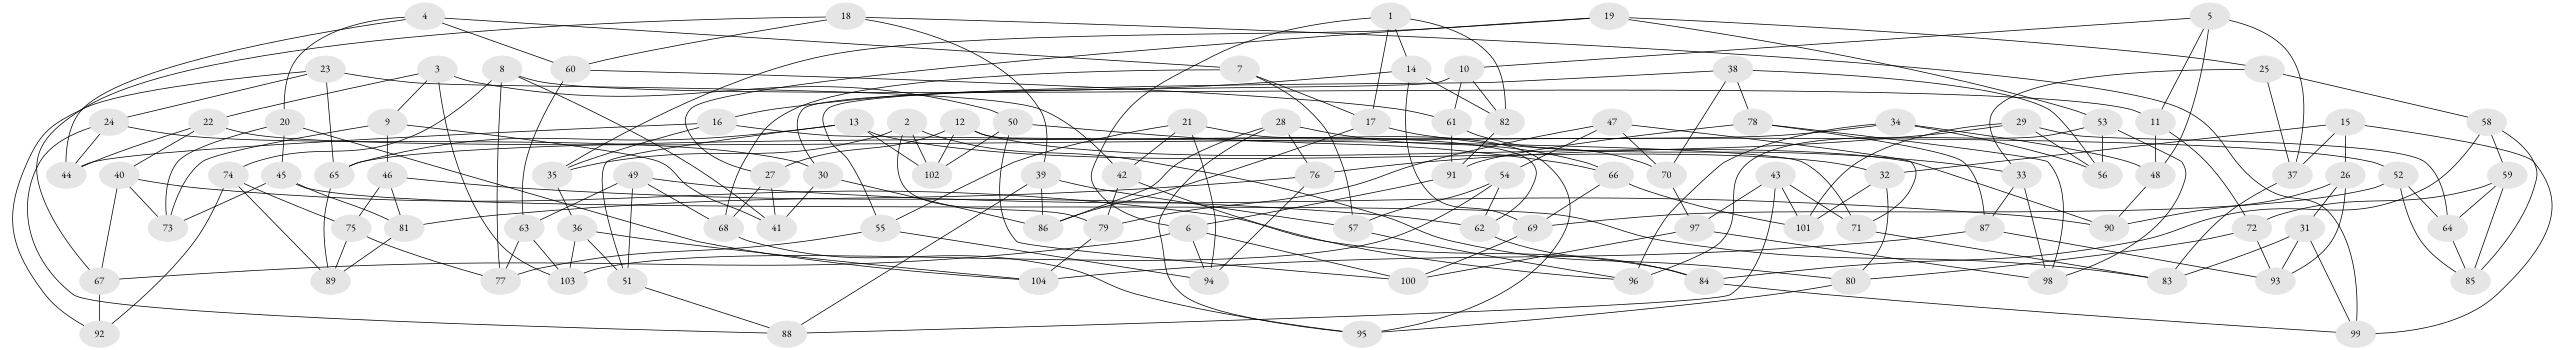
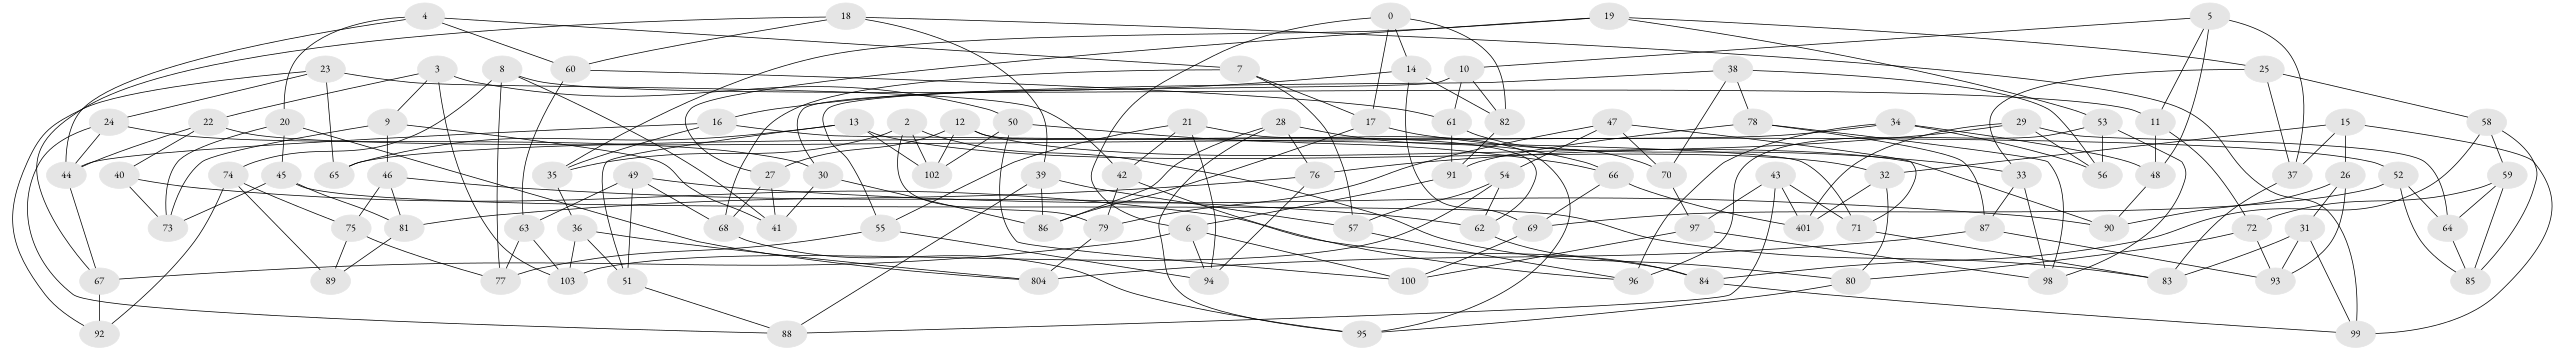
(1391, 16) -> (1391, 16)
(109, 228) -> (83, 228)
(324, 228) -> none
(1804, 228) -> (1804, 228)
(1039, 281) -> (1039, 281)
